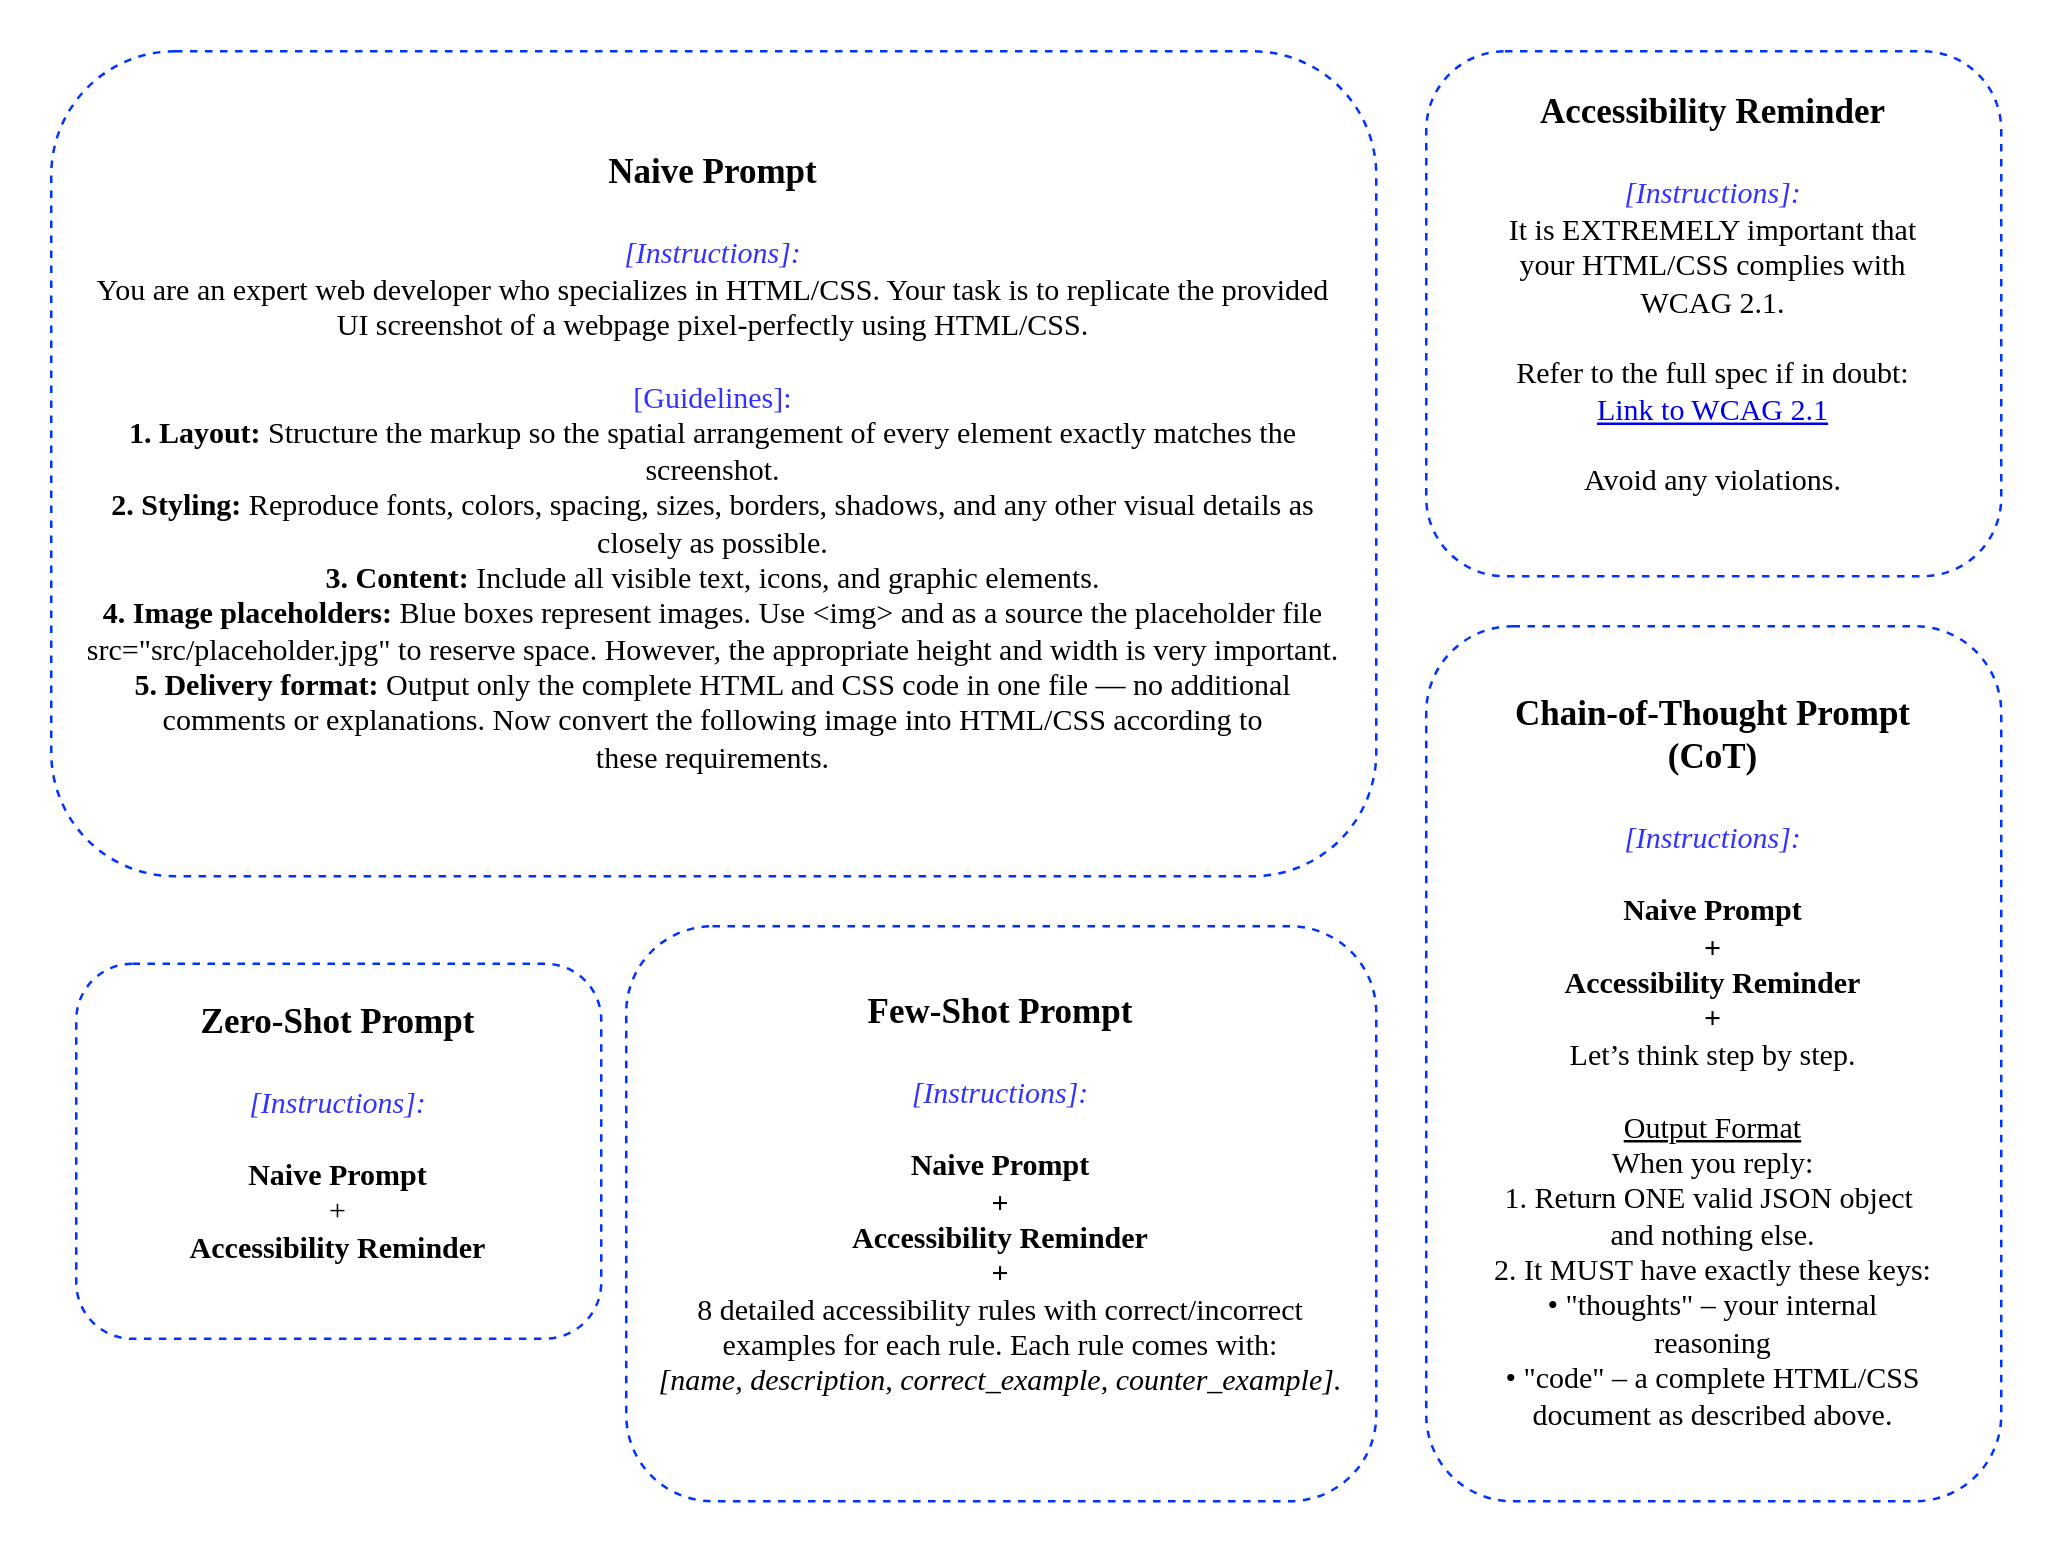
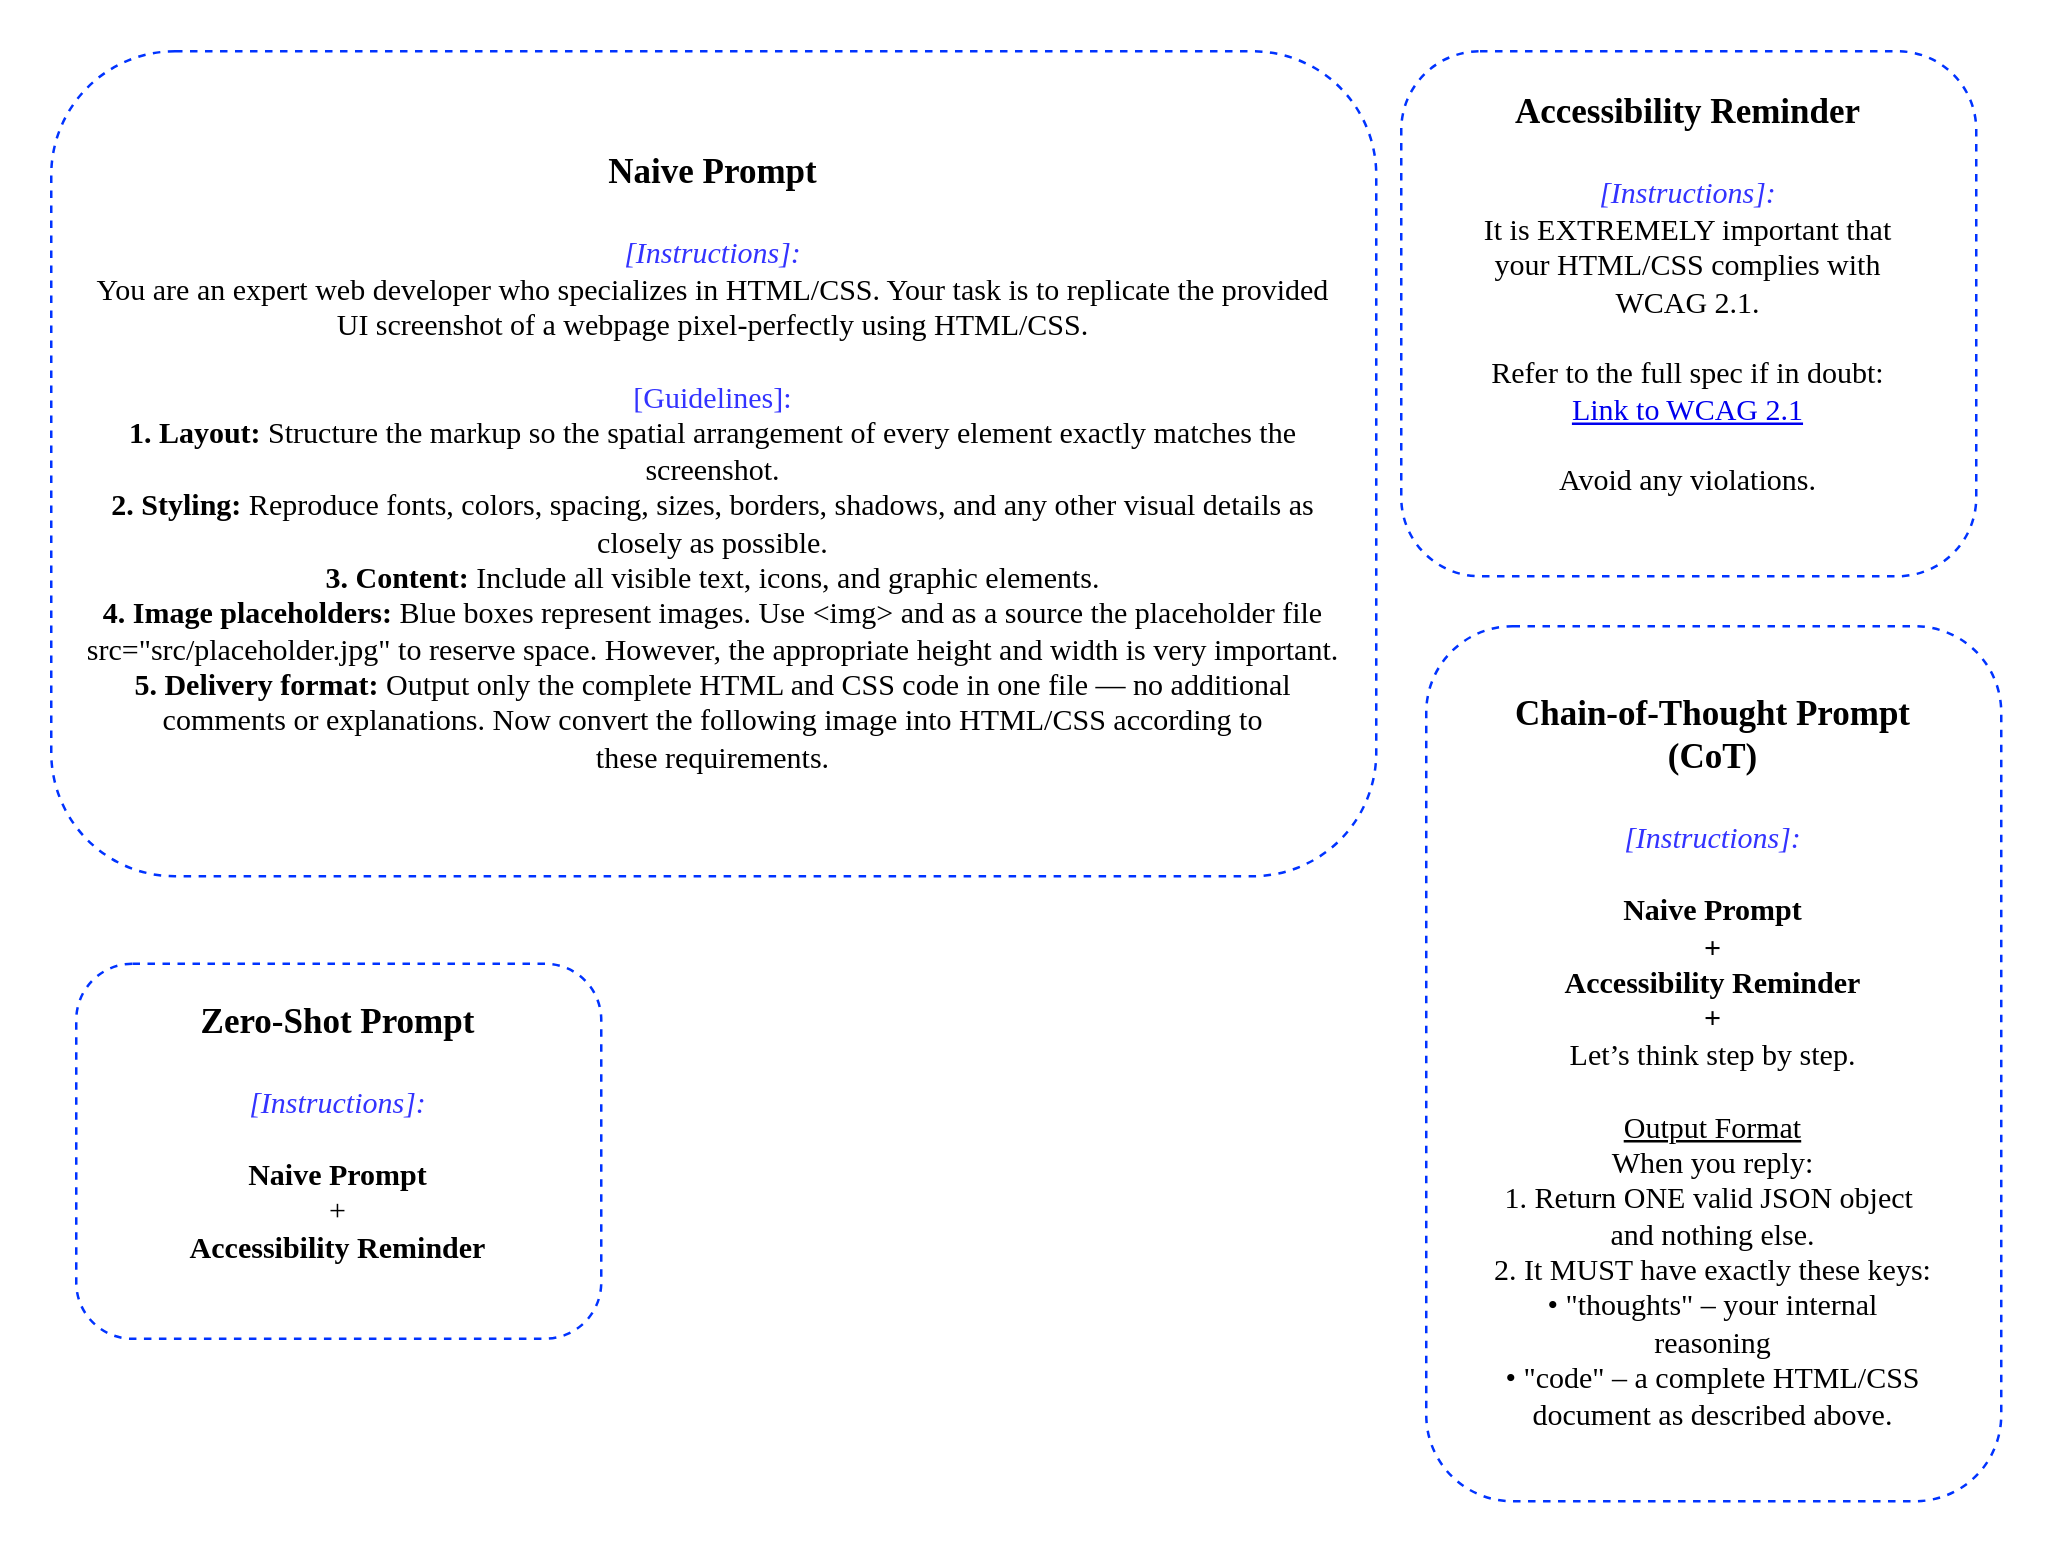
(1714, 314) -> (1689, 314)
(1001, 1214) -> none
